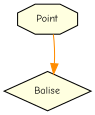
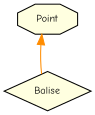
(54, 49) -> (41, 60)
